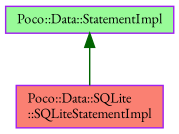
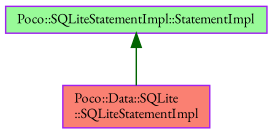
(90, 20) -> (136, 20)
